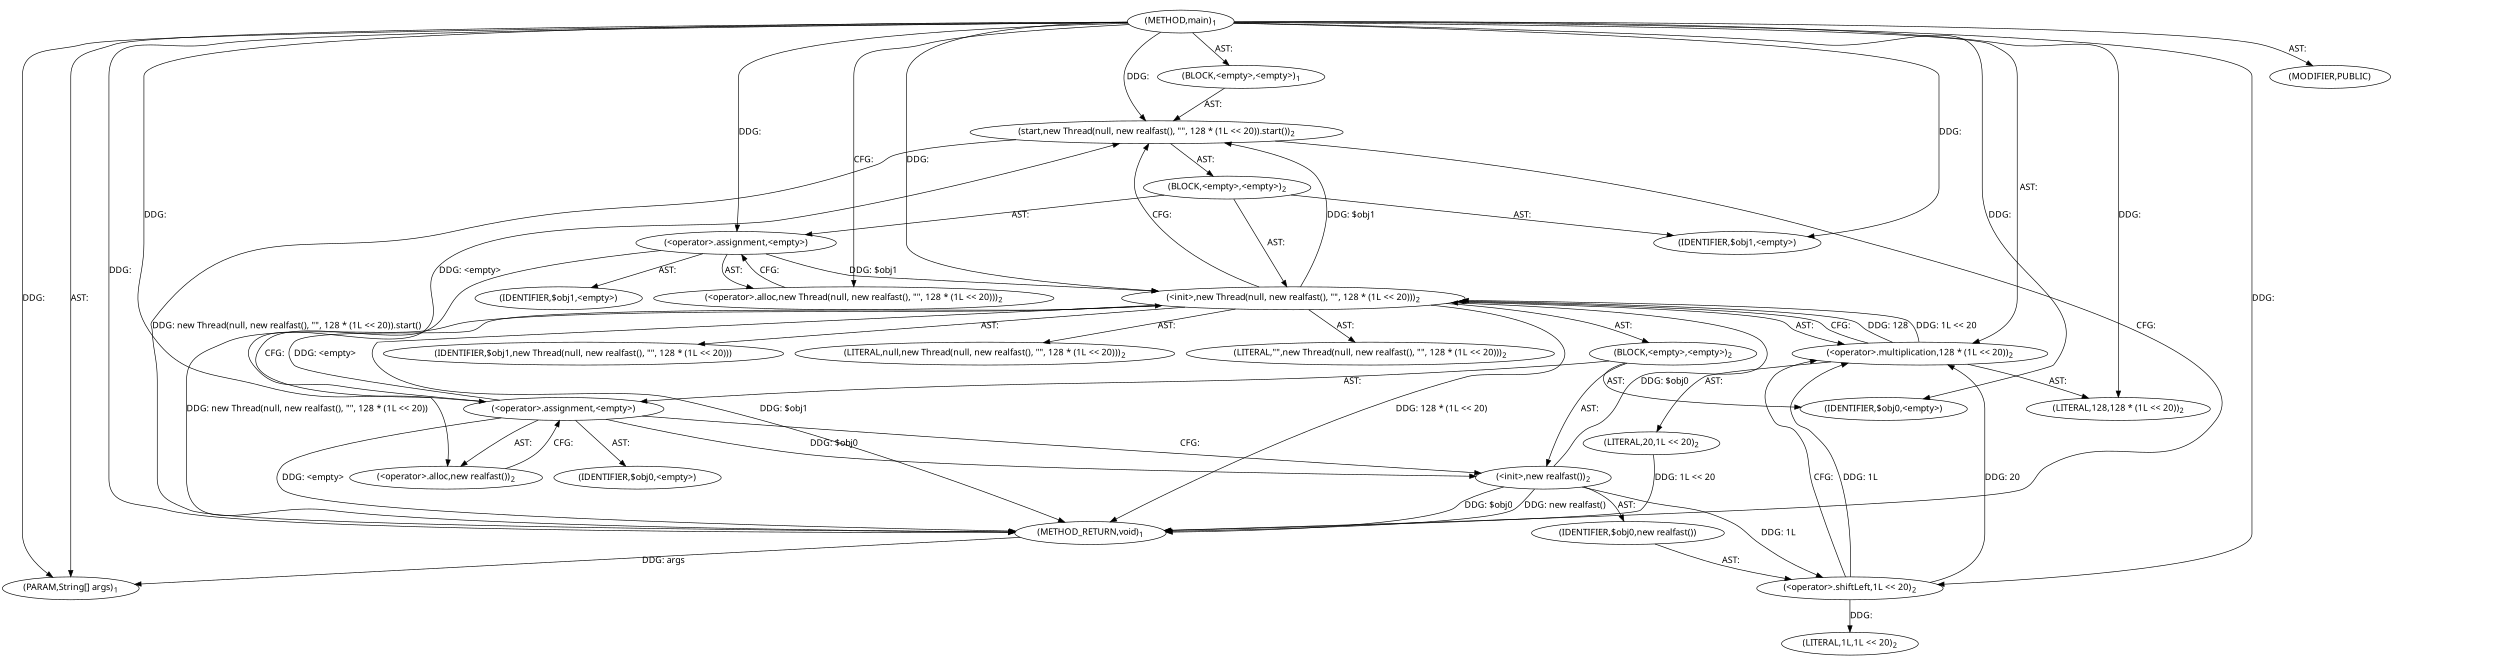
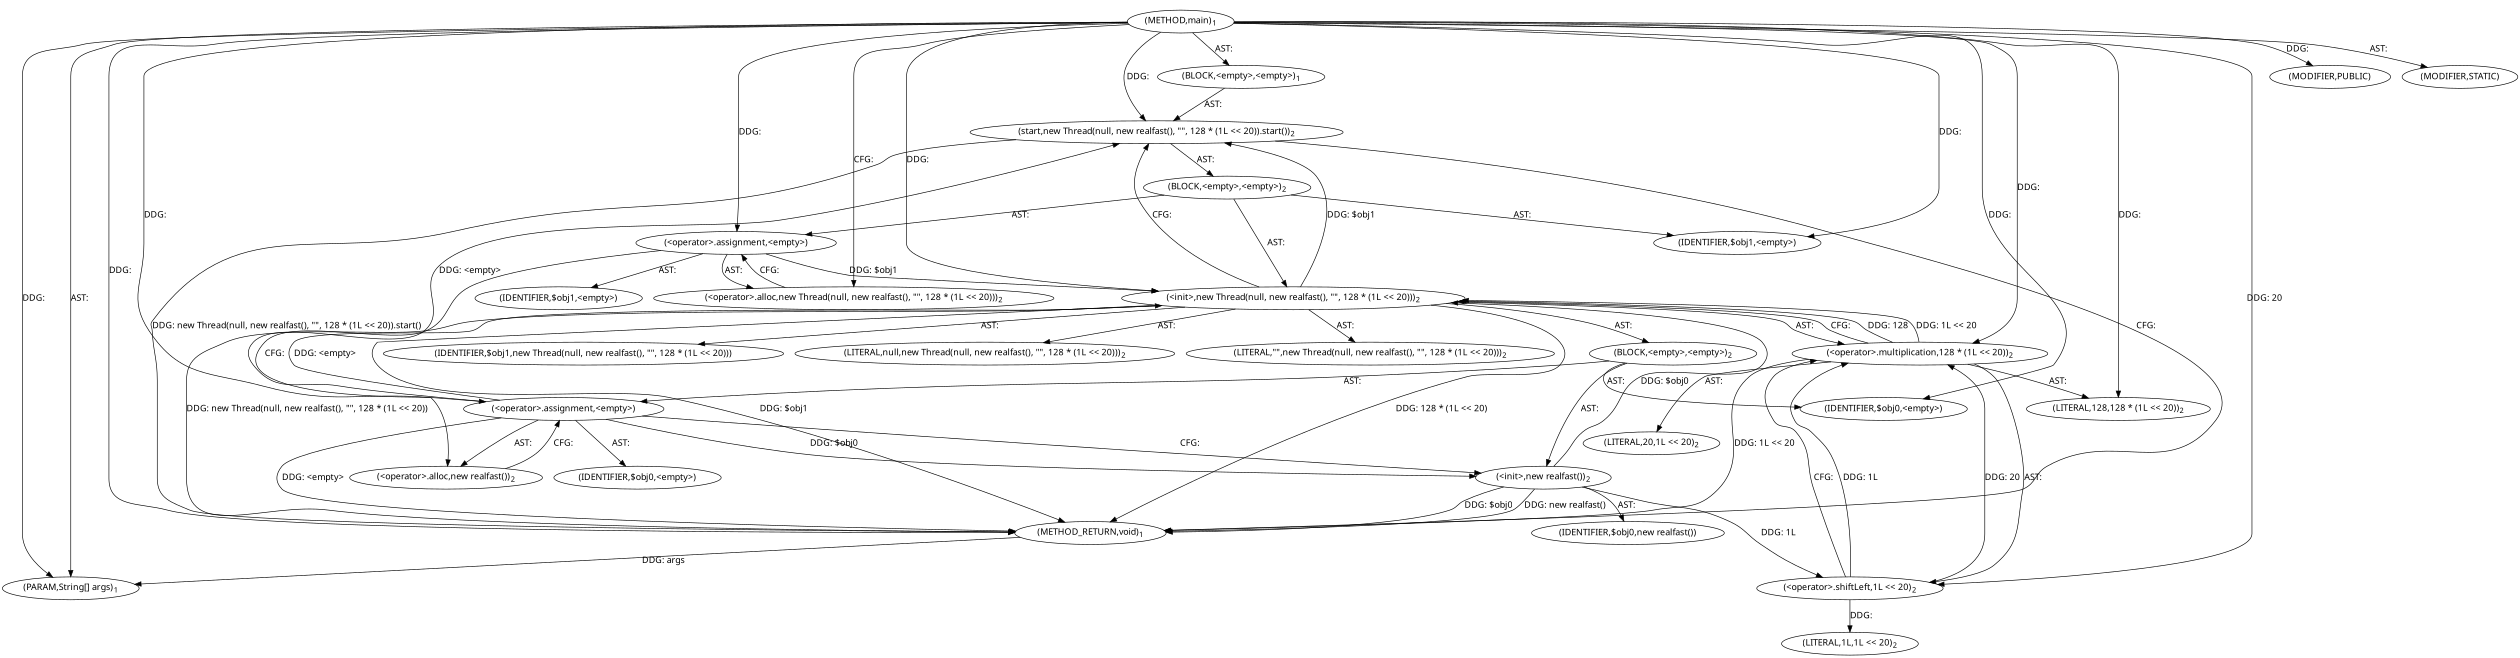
(2299, 49) -> (2299, 49)
none -> (2460, 77)
(2030, 188) -> (2030, 188)
(2265, 298) -> (2265, 298)
(1436, 523) -> (1704, 501)
(1719, 565) -> (2023, 484)
